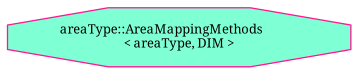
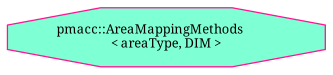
(179, 37) -> (166, 37)
